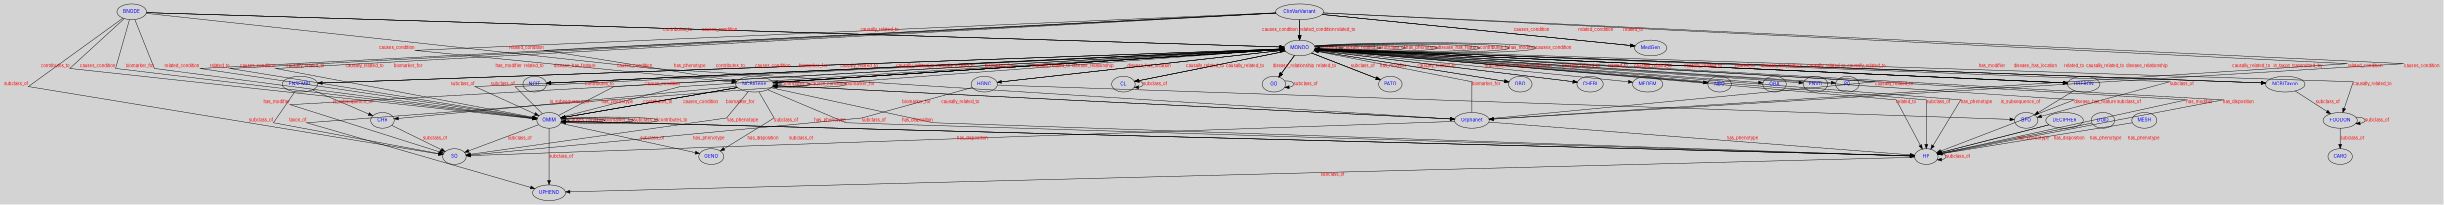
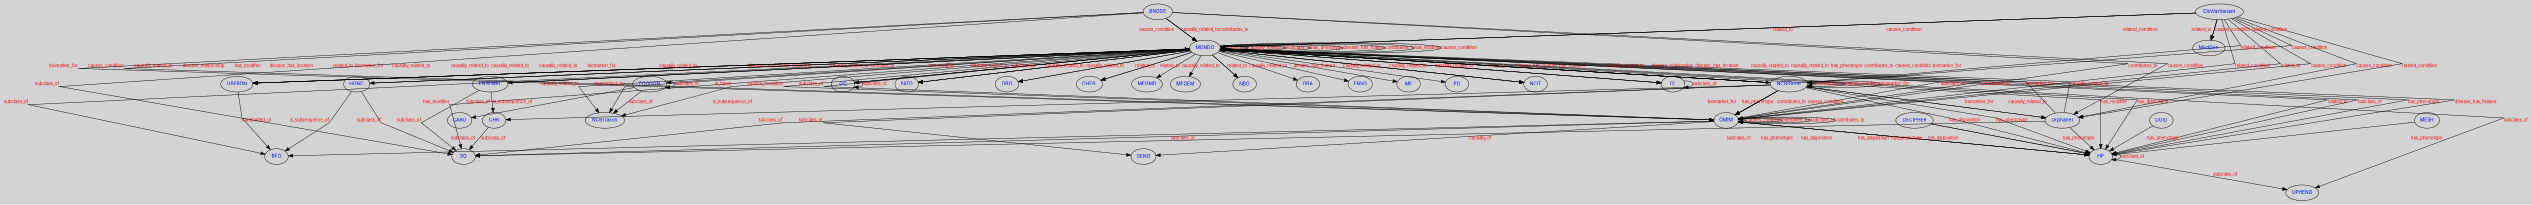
none -> (1147, 84)
none -> (1409, 84)
(2311, 101) -> (629, 101)
(2129, 102) -> (257, 120)
(298, 120) -> (2516, 120)
(742, 120) -> (771, 120)
(652, 138) -> (1481, 138)
(549, 156) -> (932, 140)
